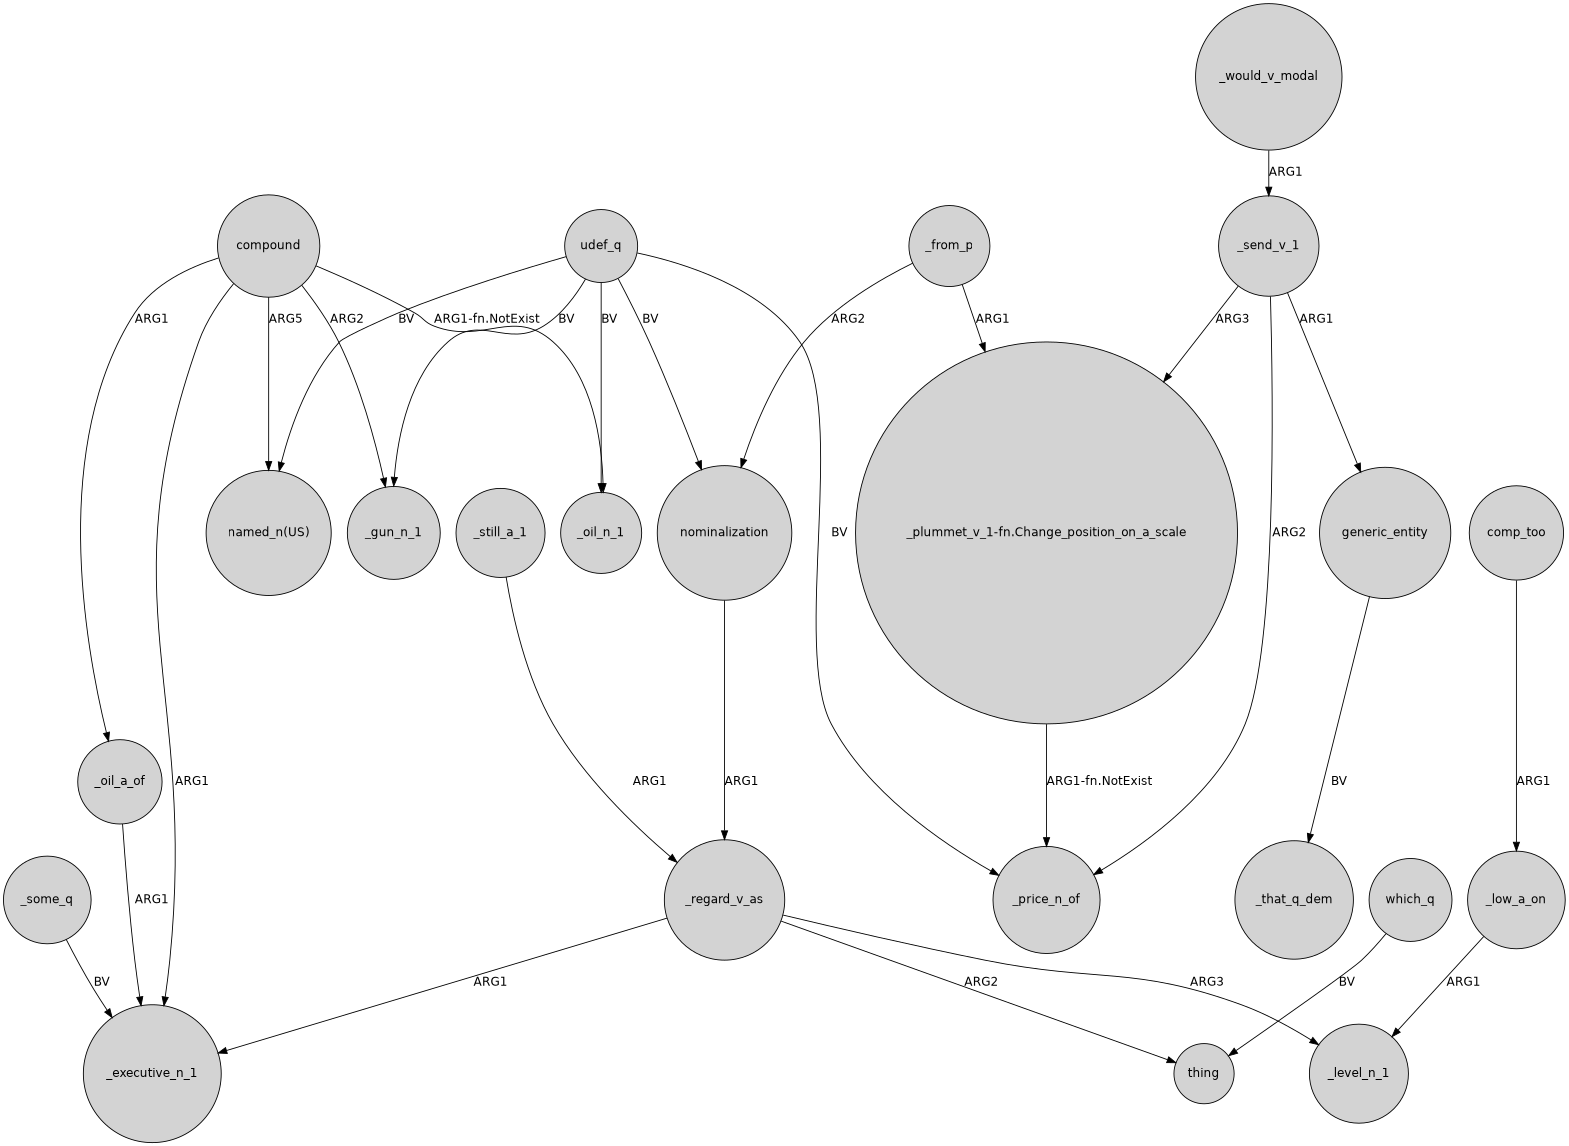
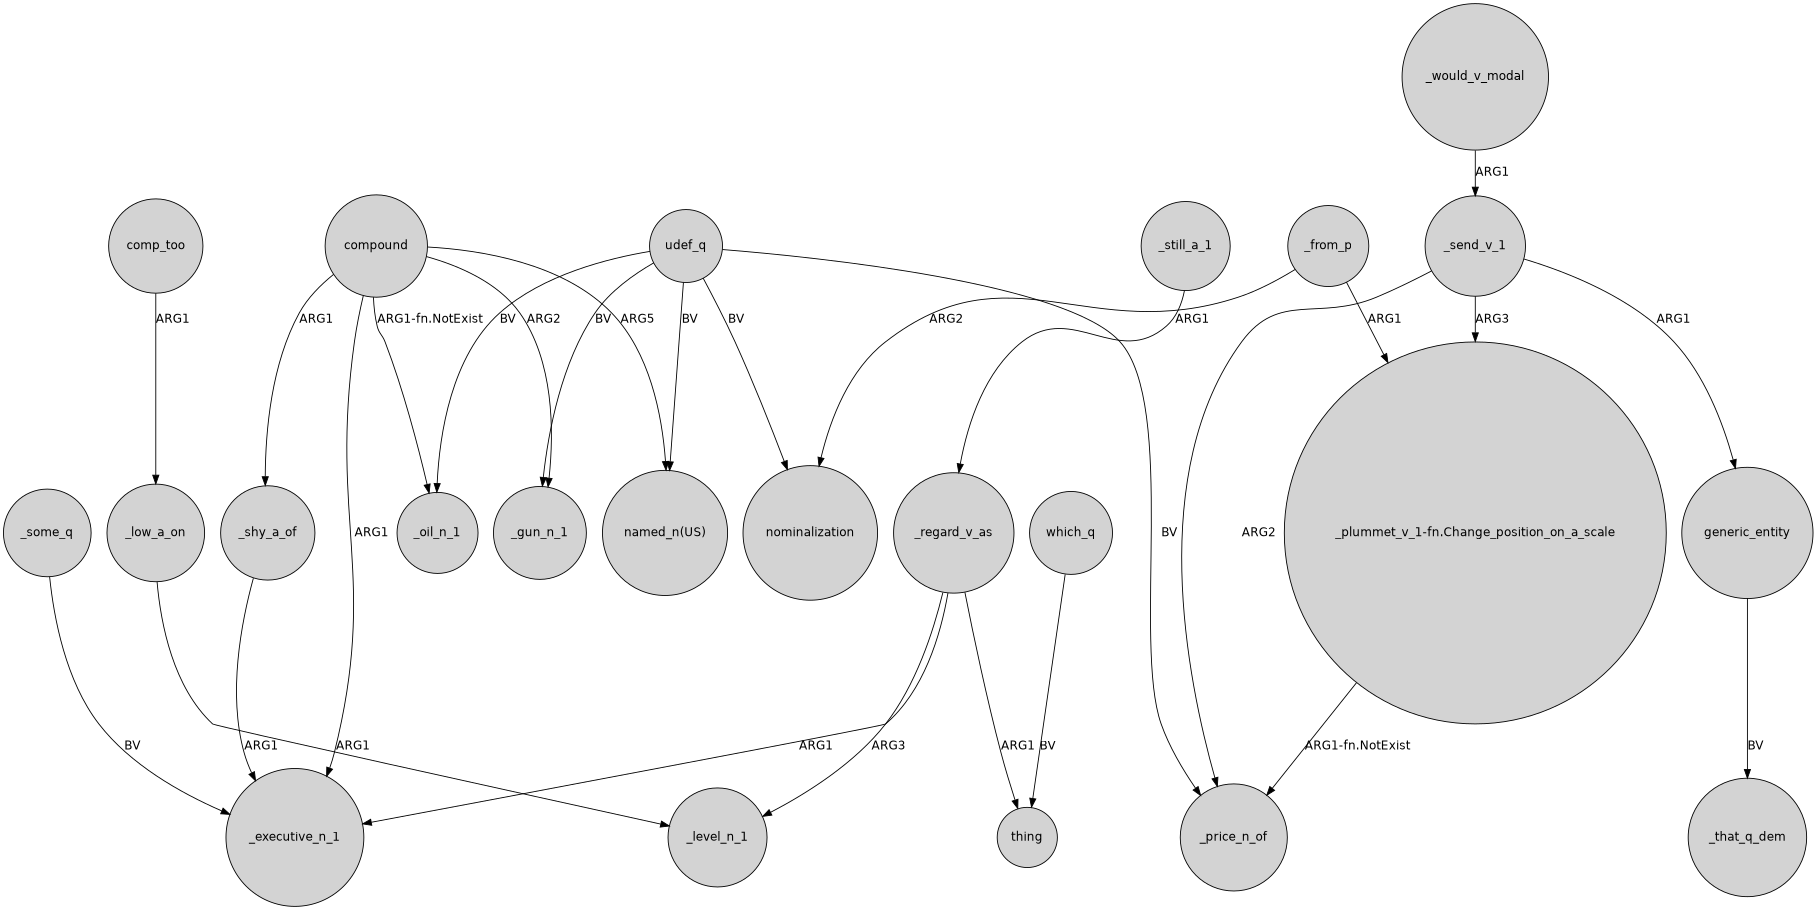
(725, 715) -> none
(120, 782) -> (268, 533)
(982, 983) -> (1018, 746)
